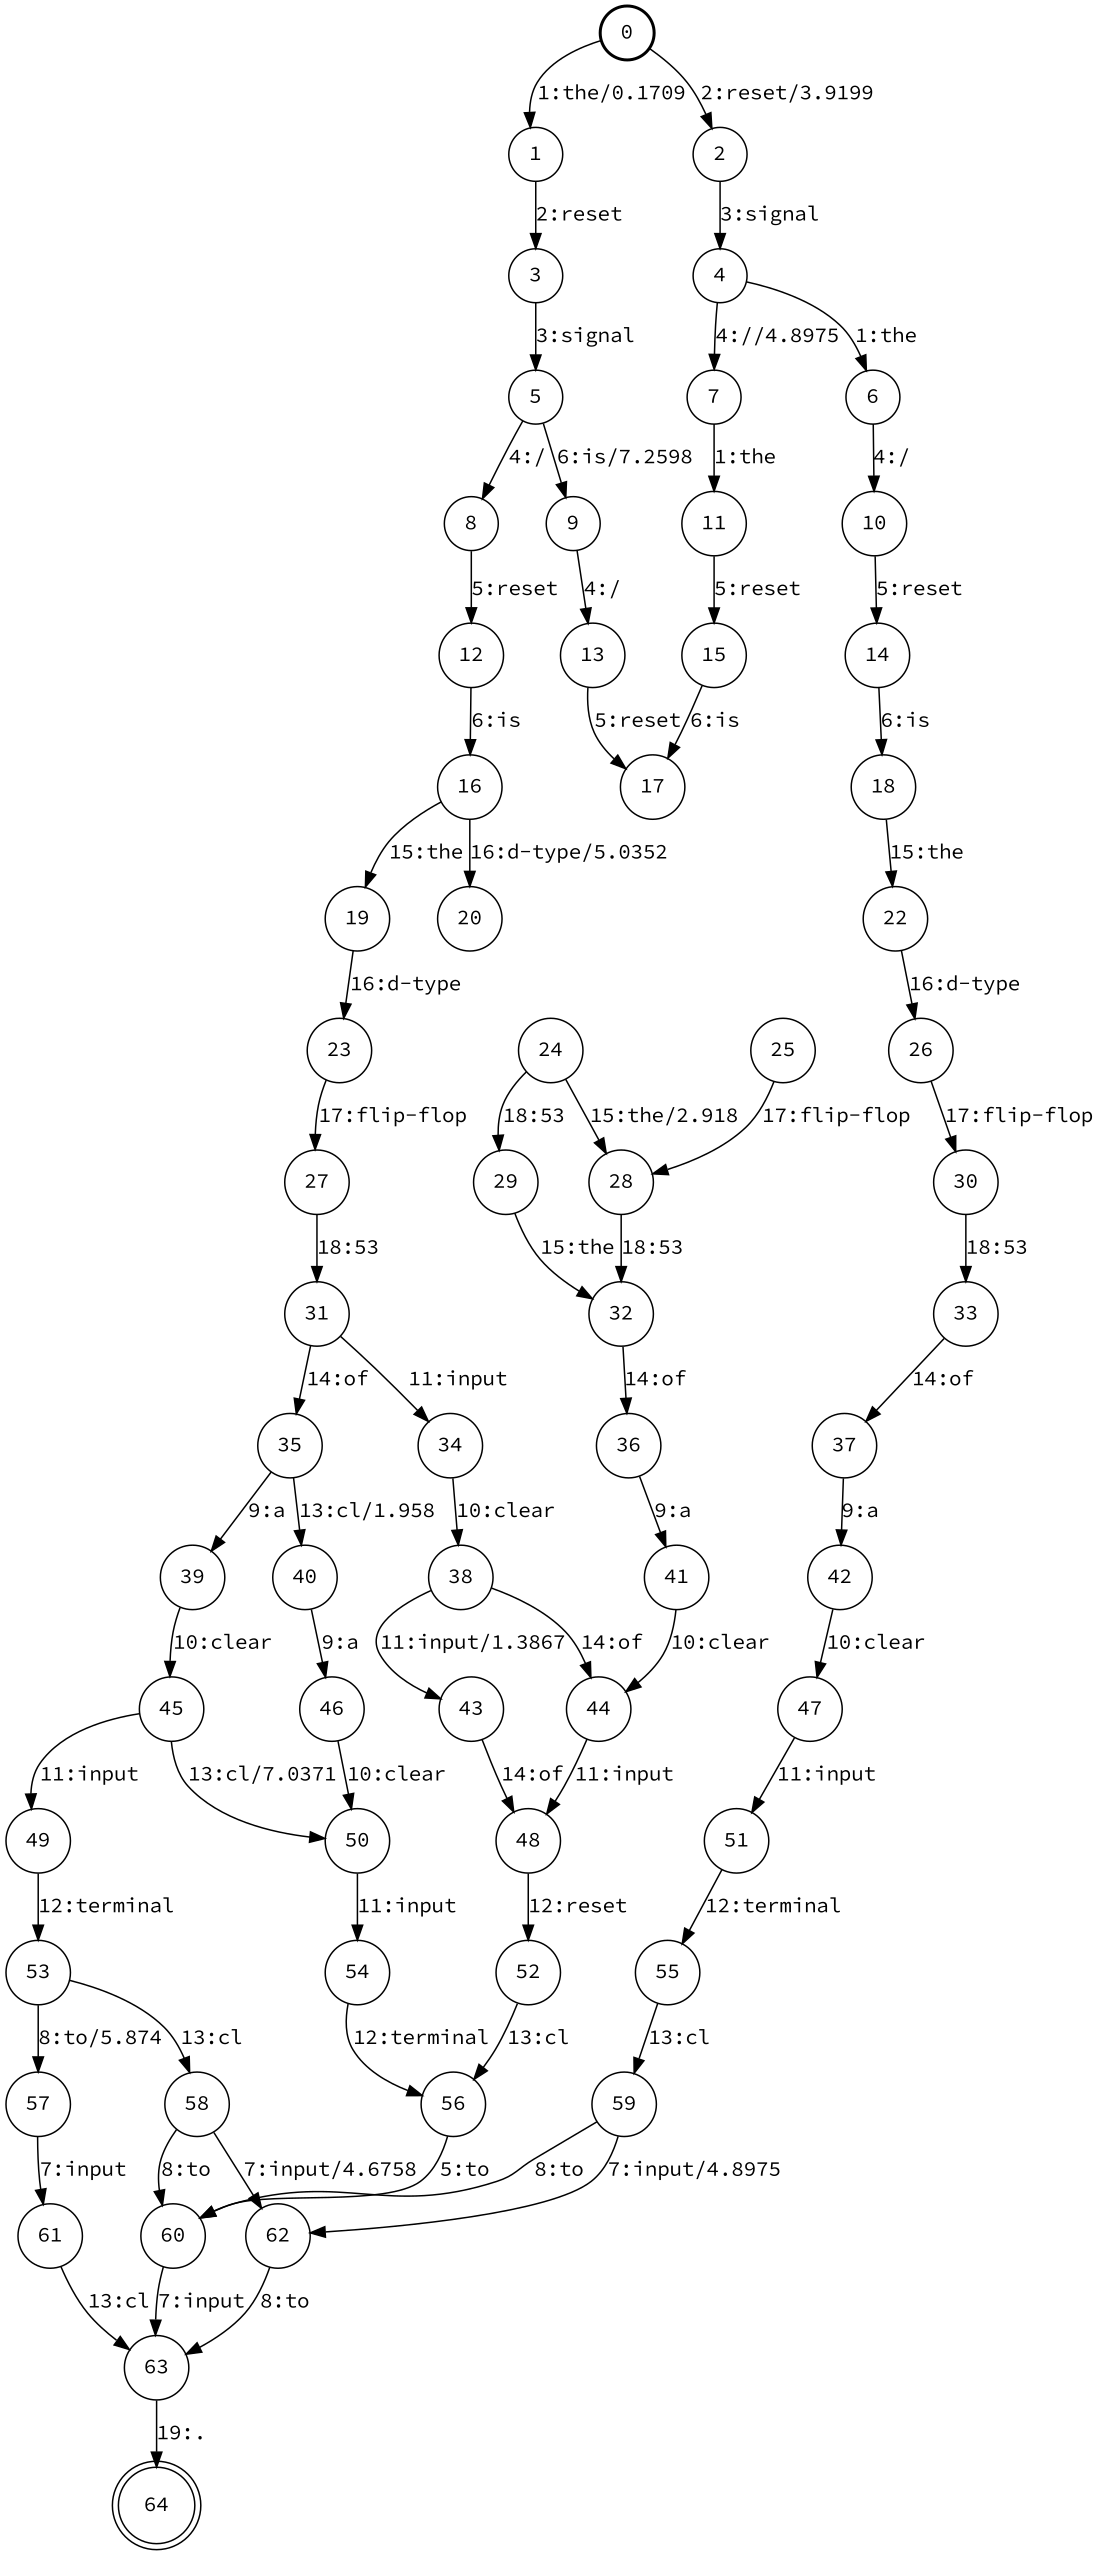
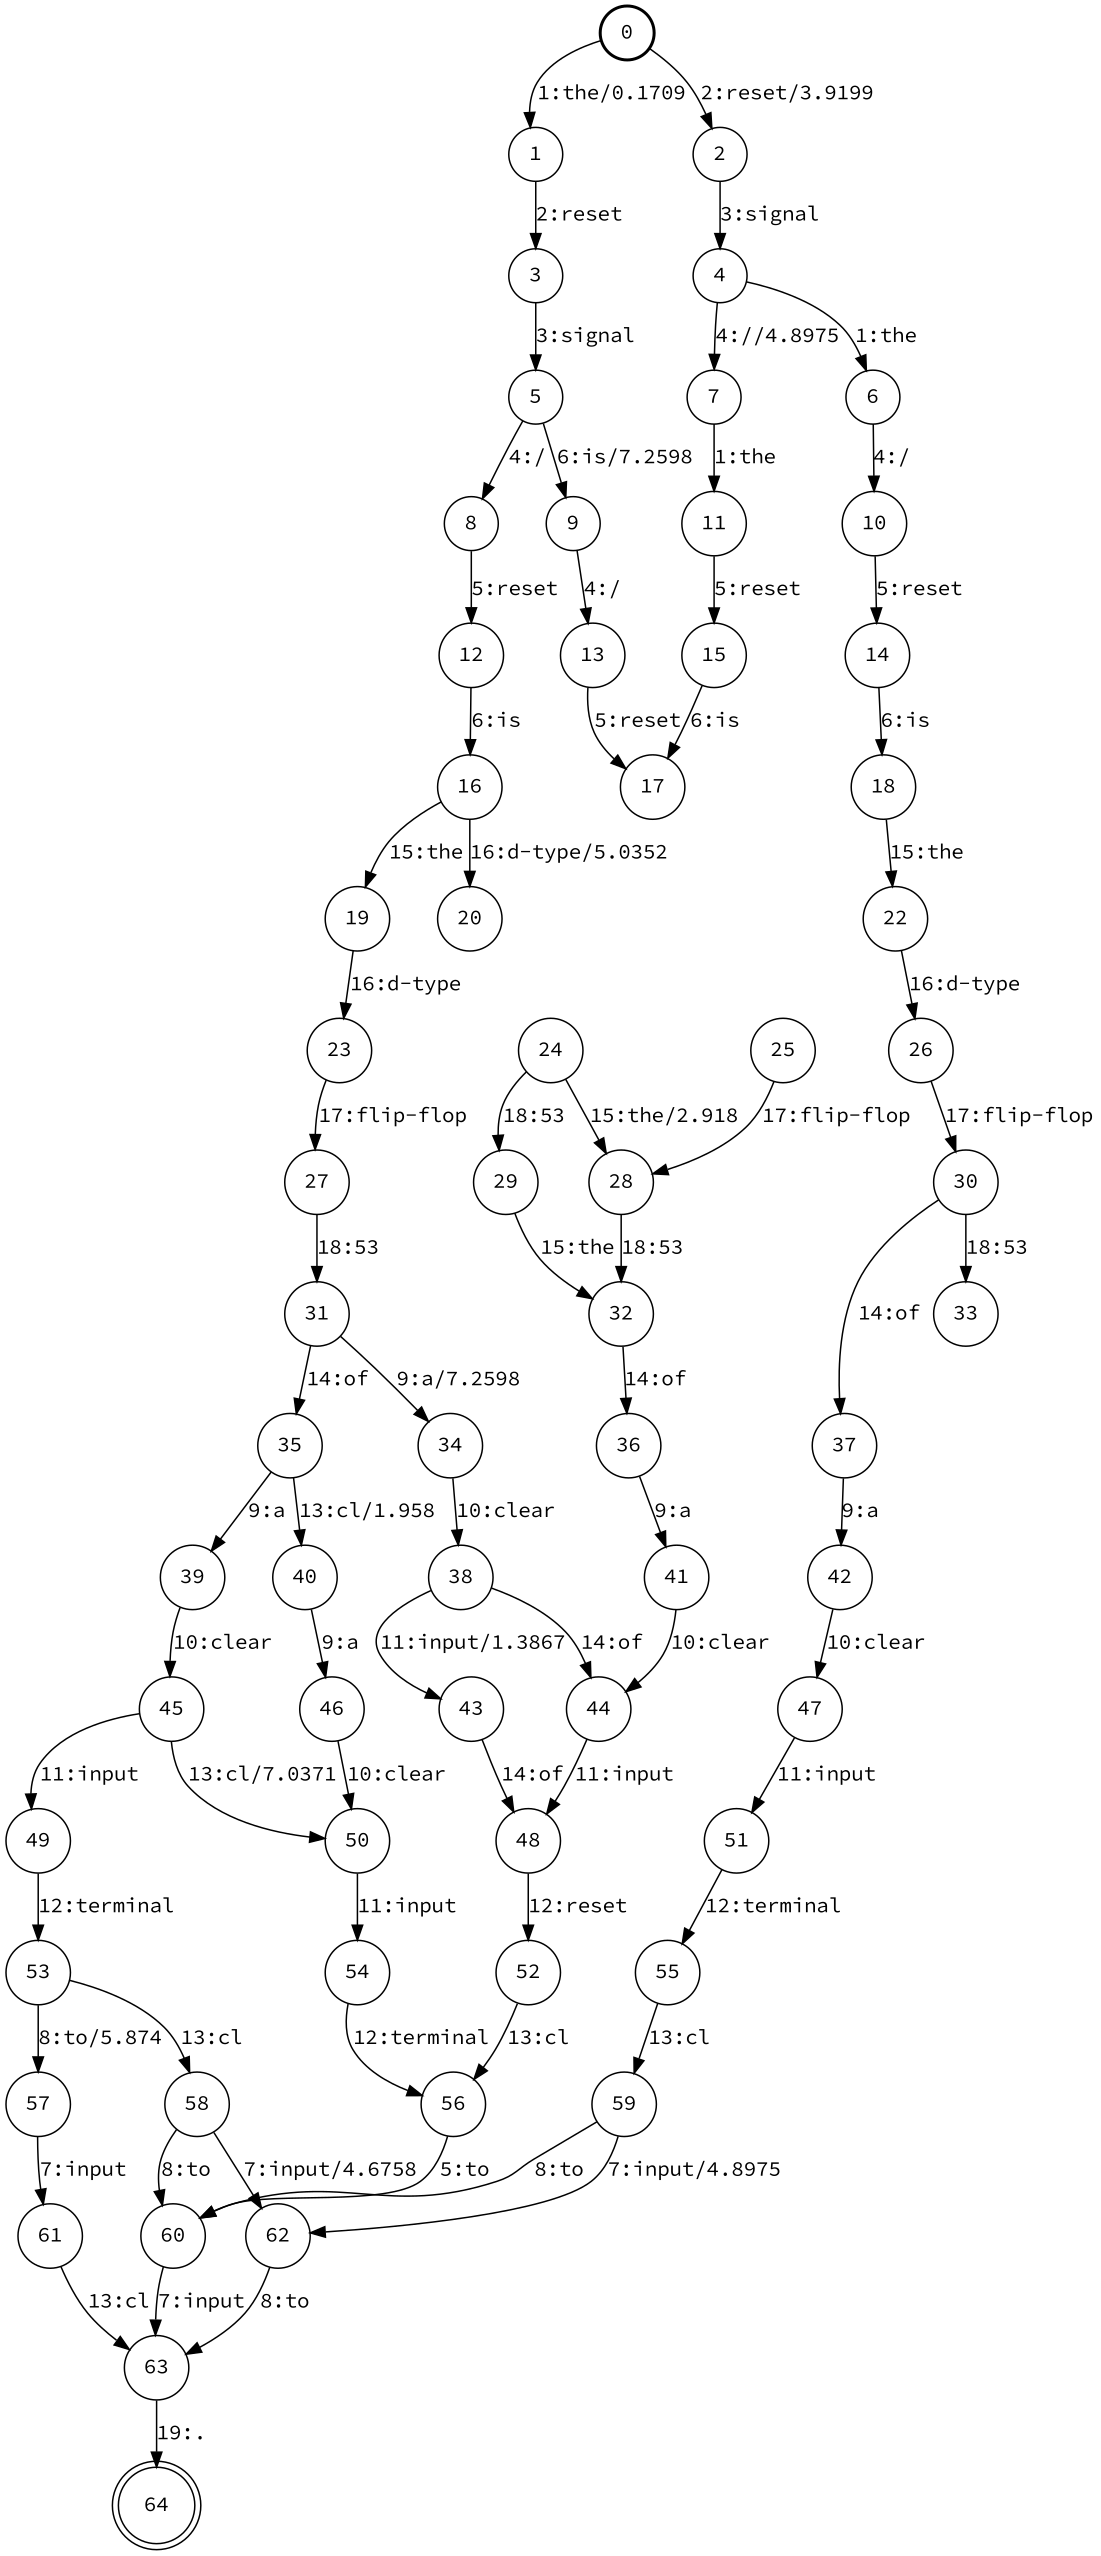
(910, 1374) -> (857, 1283)
(459, 1380) -> (459, 1380)
